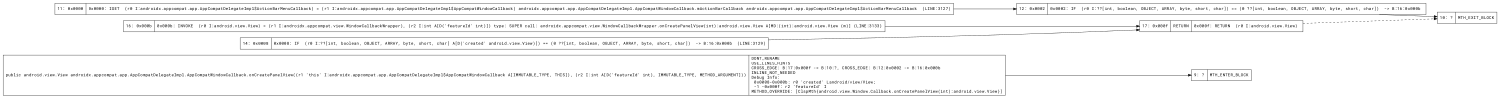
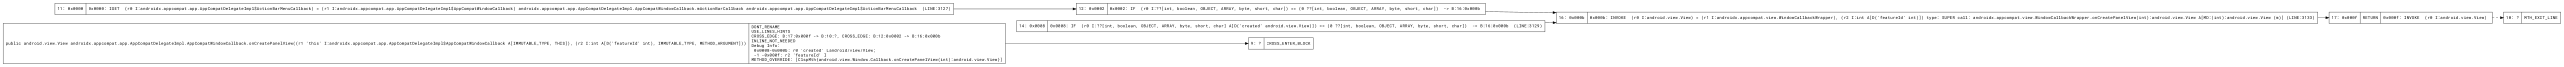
(1407, 16) -> (1519, 12)
(1476, 18) -> (2541, 18)
(1247, 26) -> (2437, 18)
(952, 36) -> (1549, 23)
(1229, 75) -> (1289, 43)
